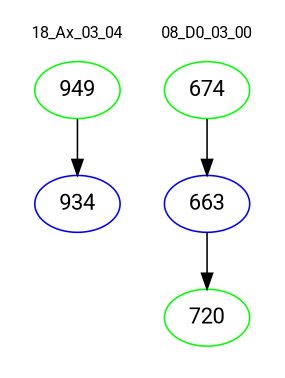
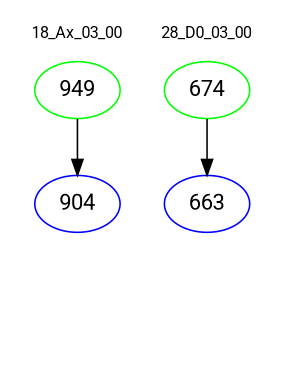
(77, 34) -> (77, 34)
(207, 34) -> (207, 34)
(77, 204) -> (77, 204)
(207, 318) -> none
